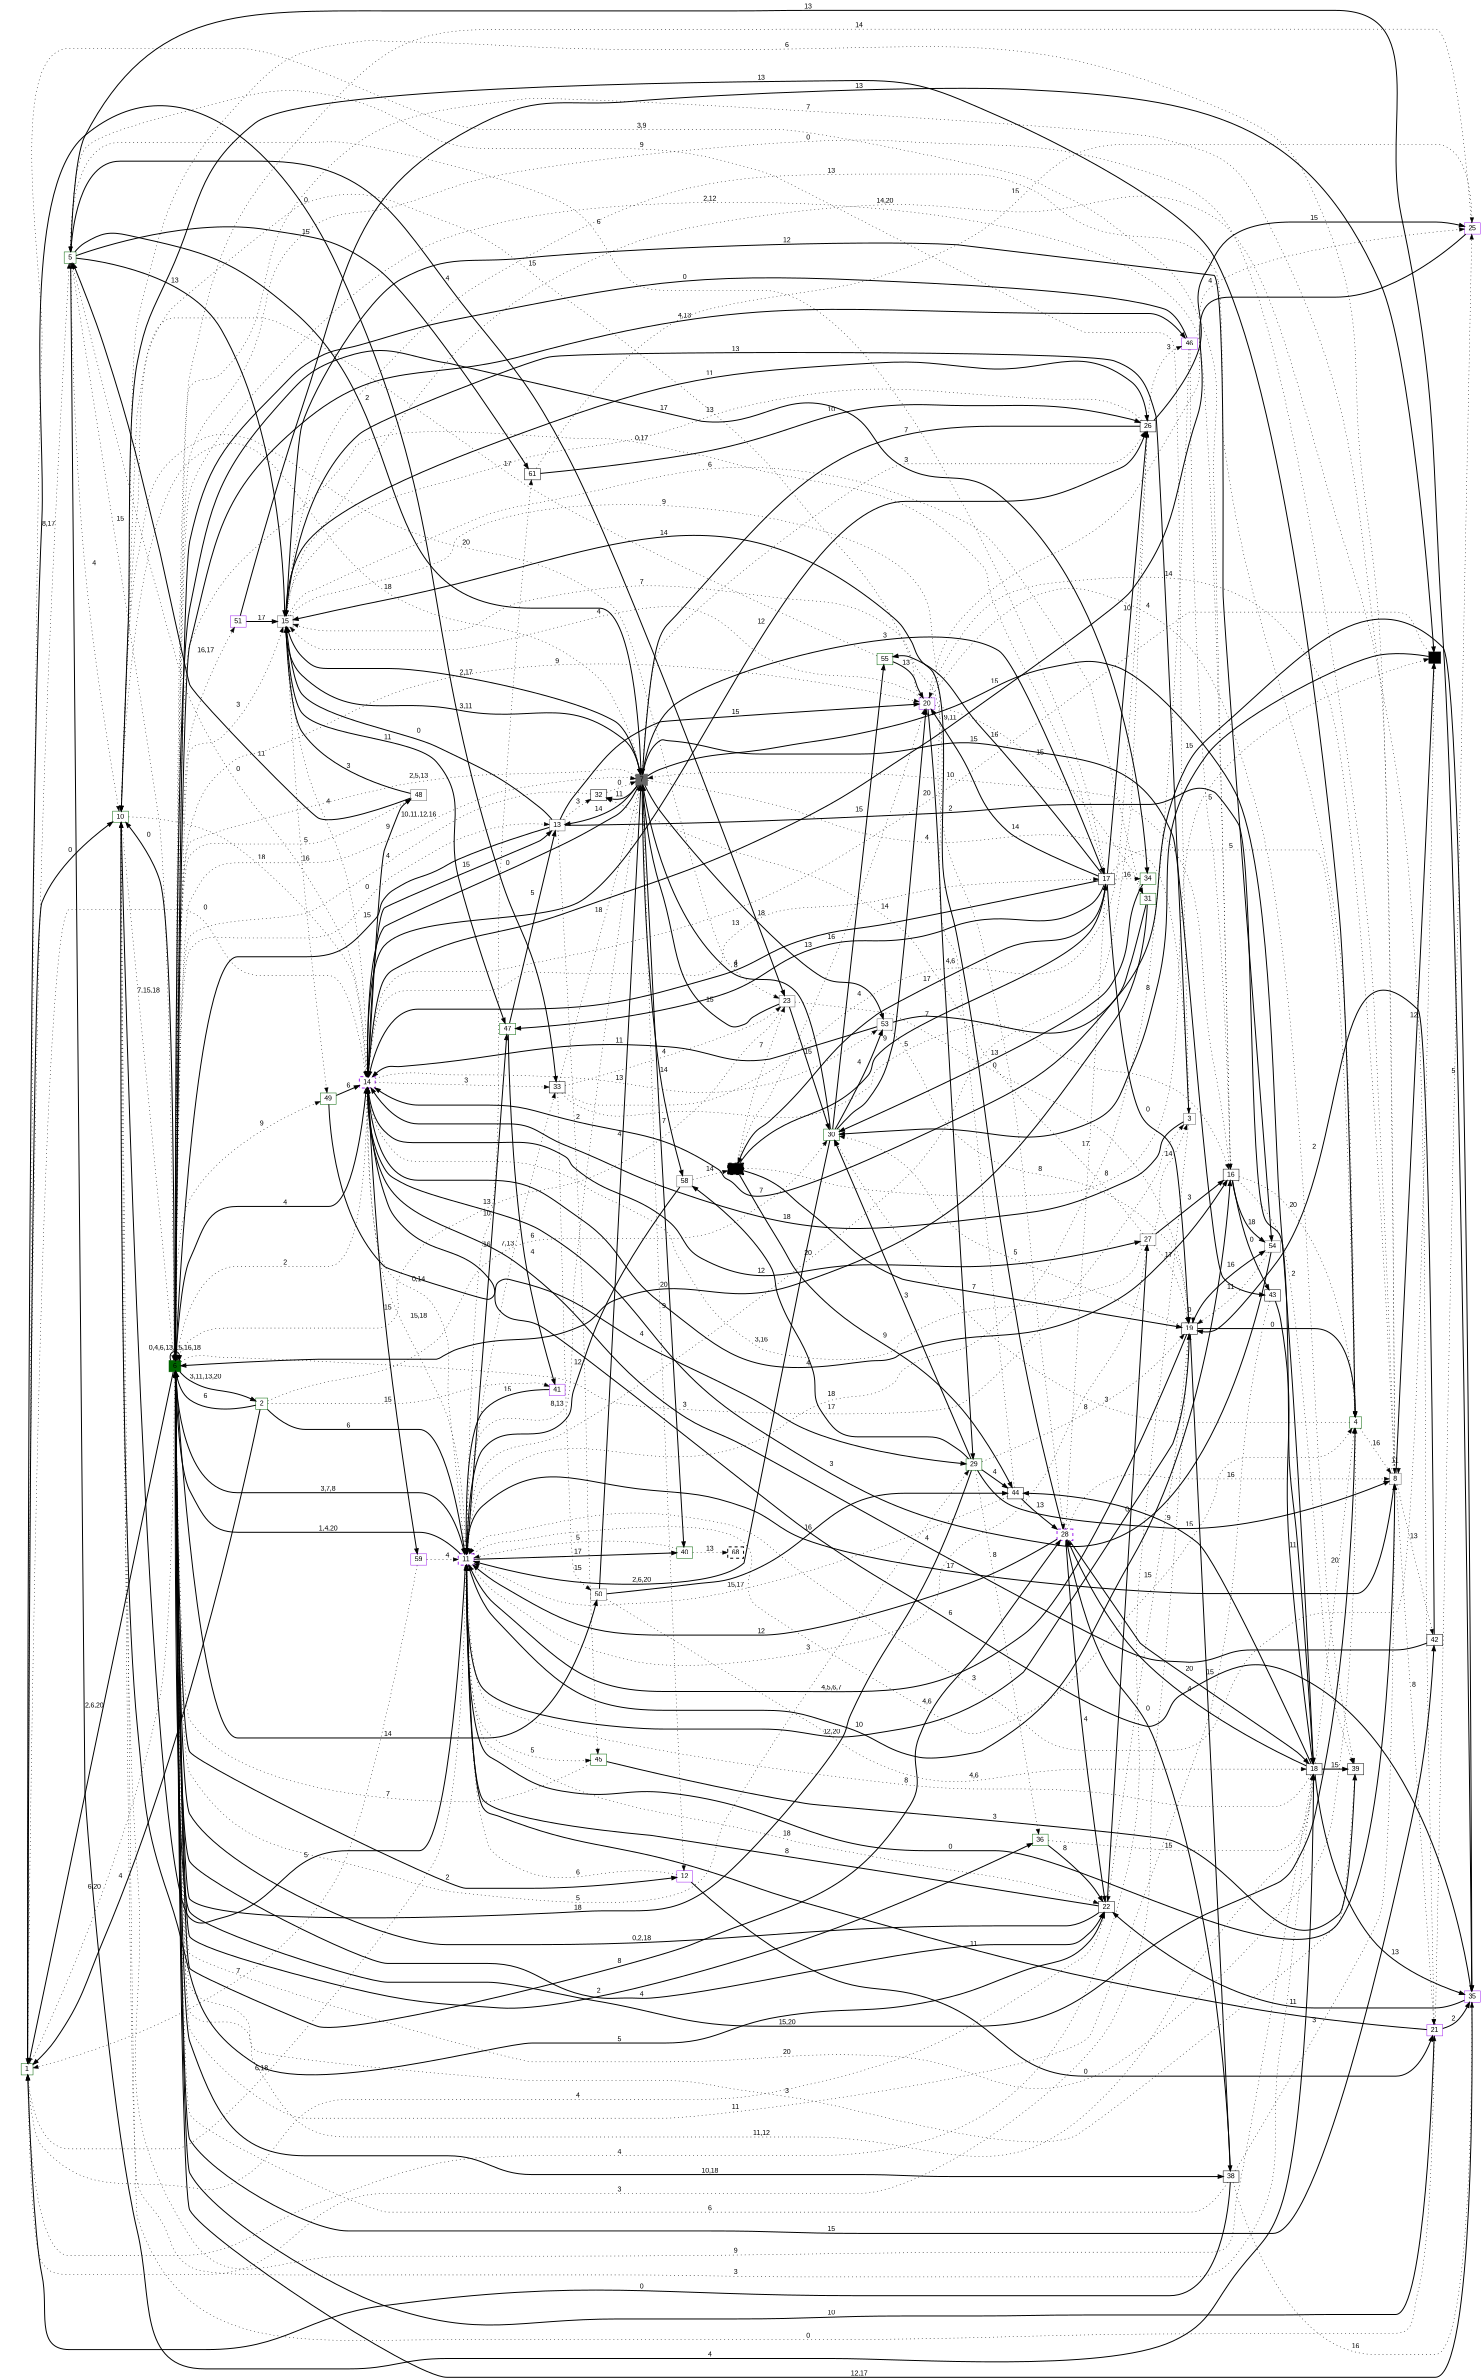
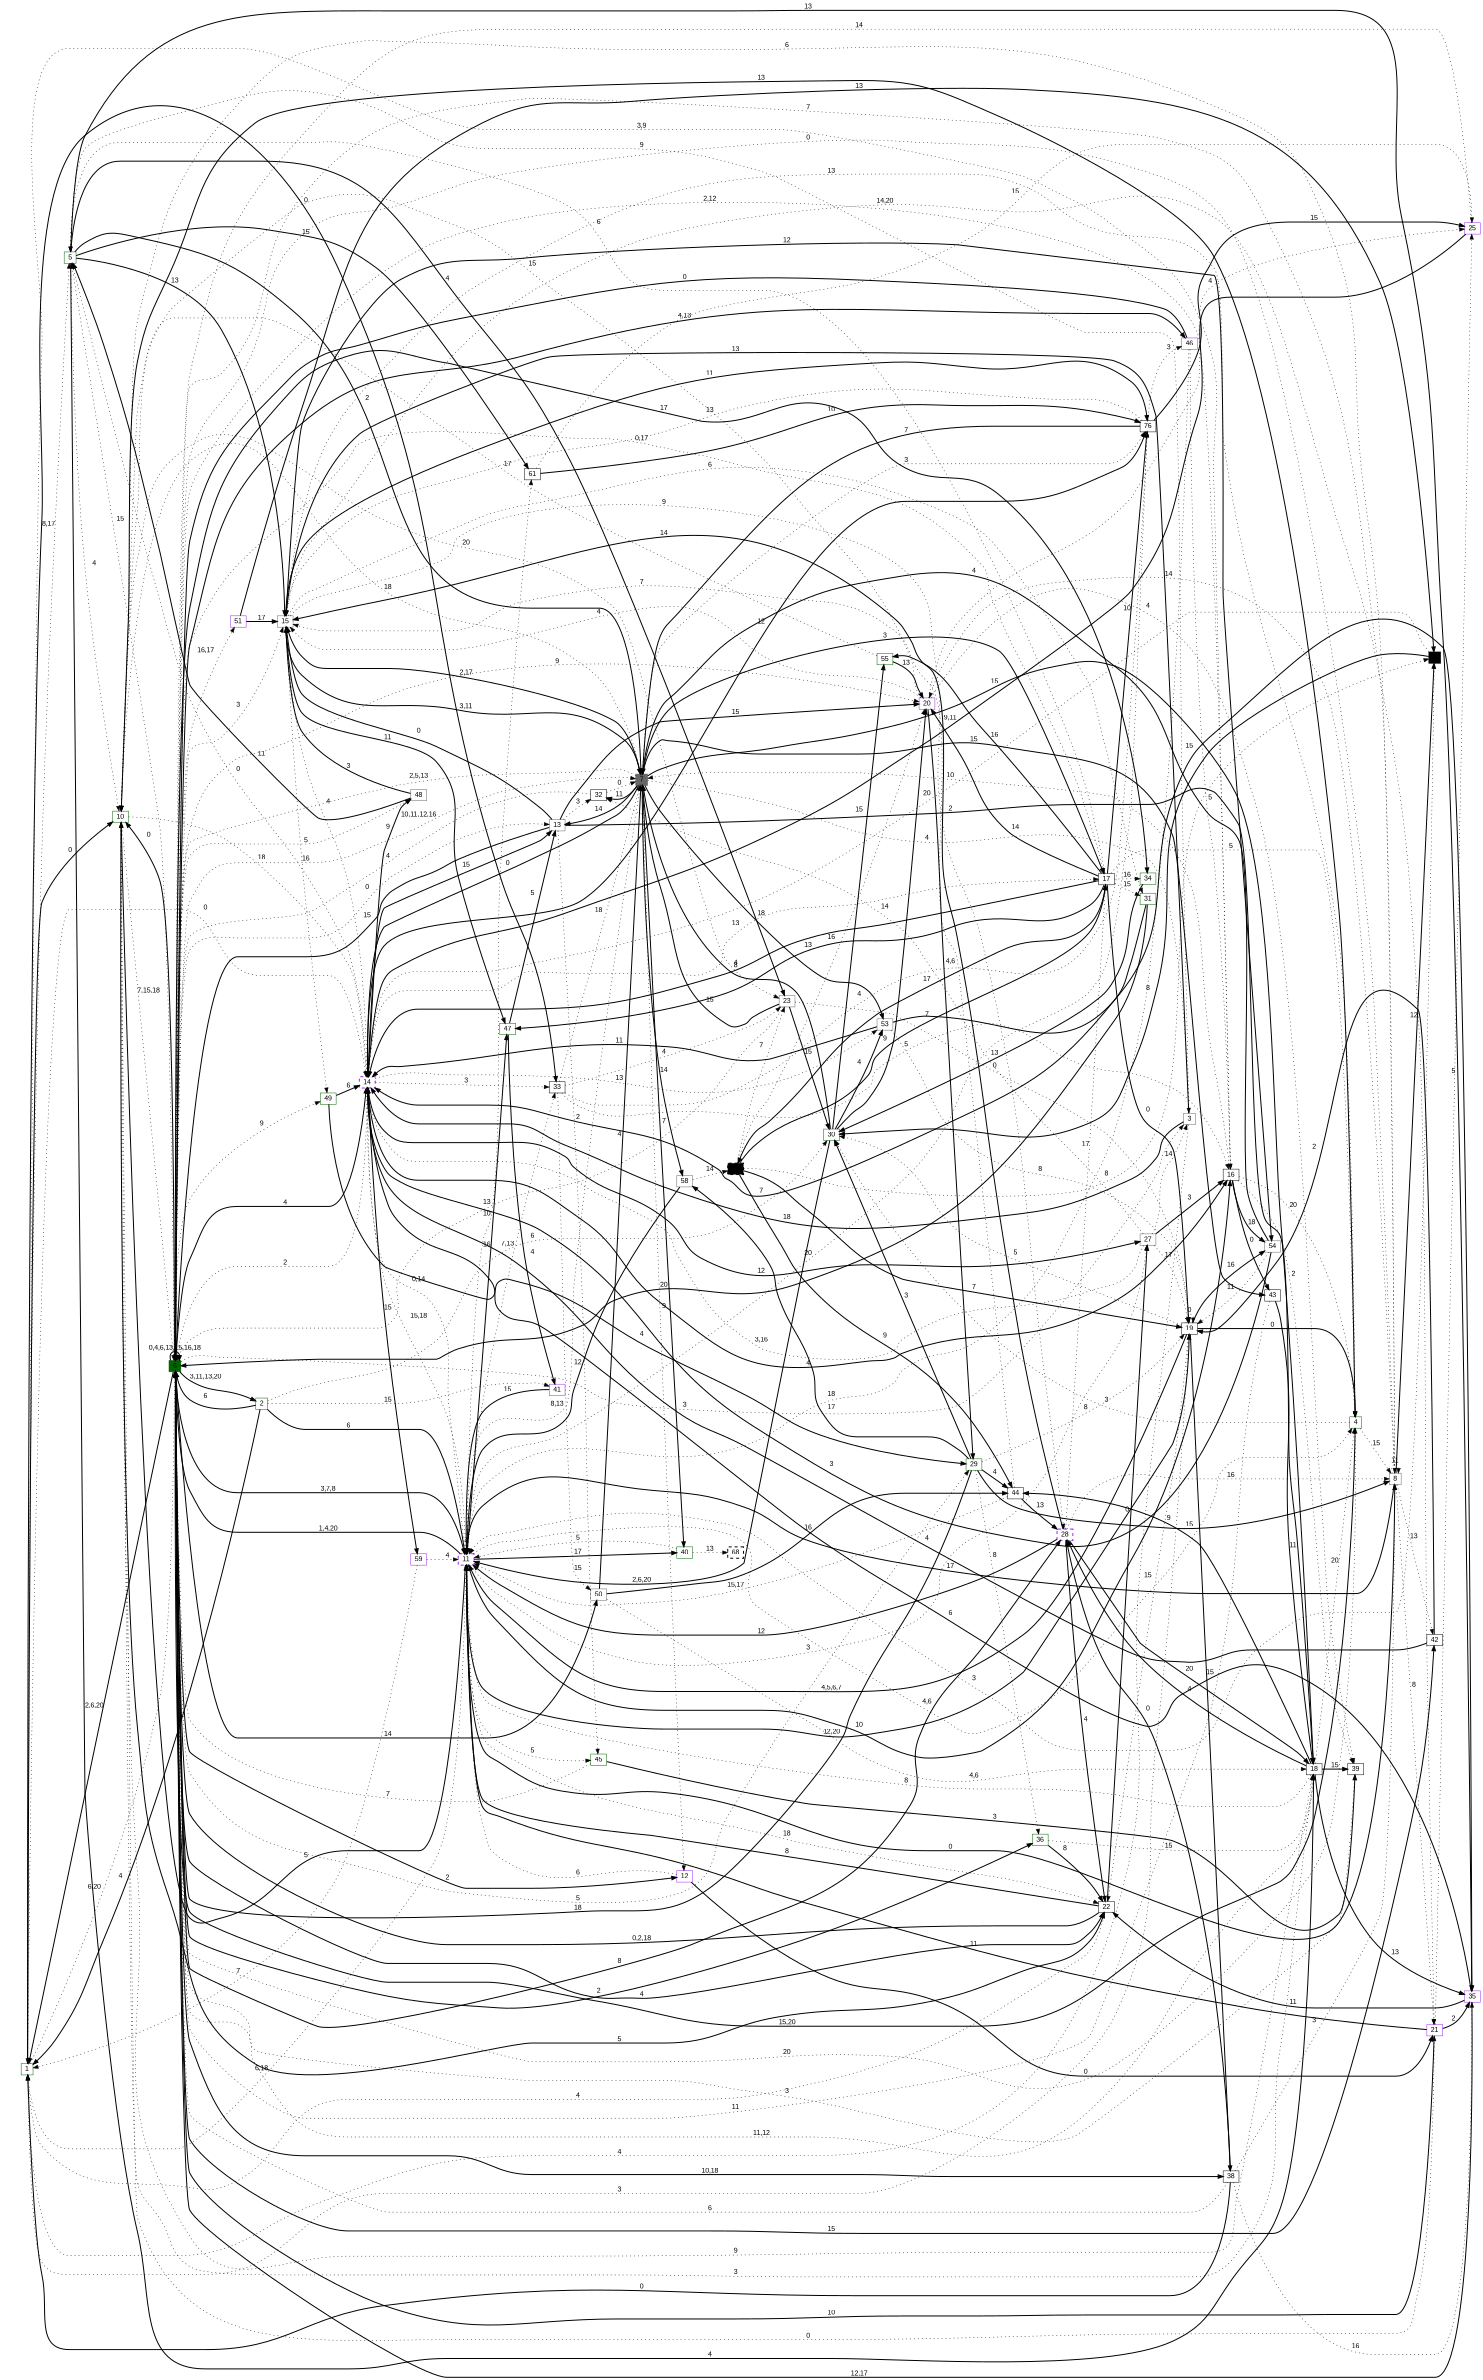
(1148, 426) -> (1148, 426)
none -> (1128, 678)
(1057, 776) -> (1125, 889)
(1376, 1444) -> (1376, 1444)
